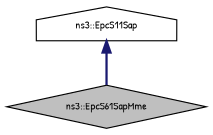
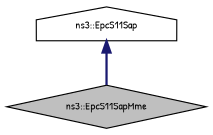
(107, 107) -> (107, 107)
